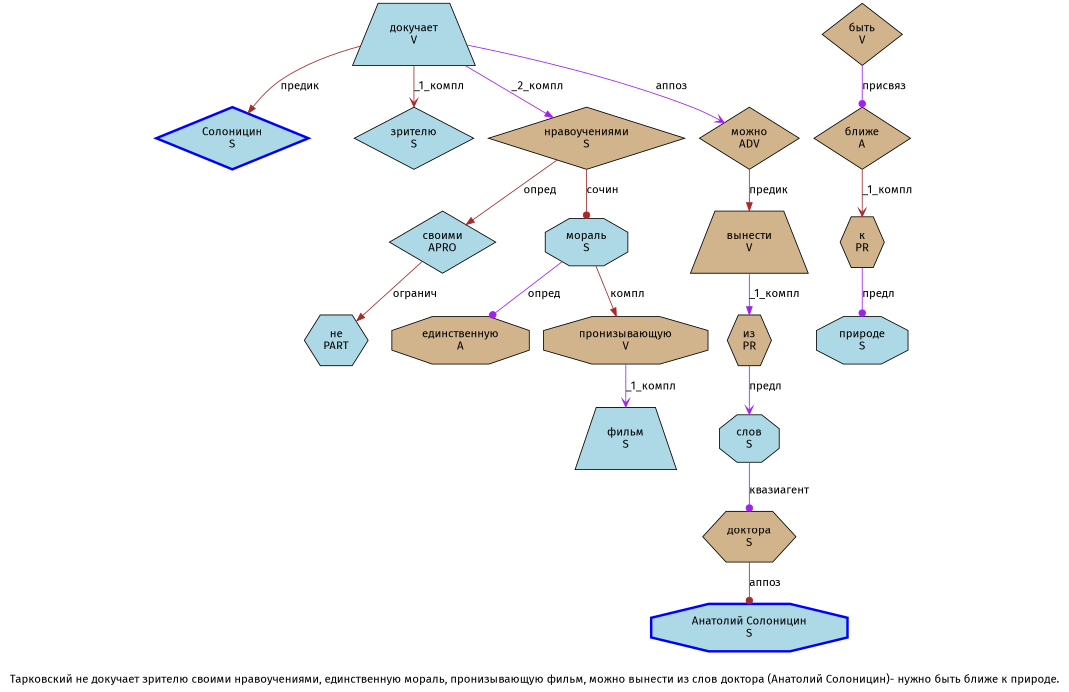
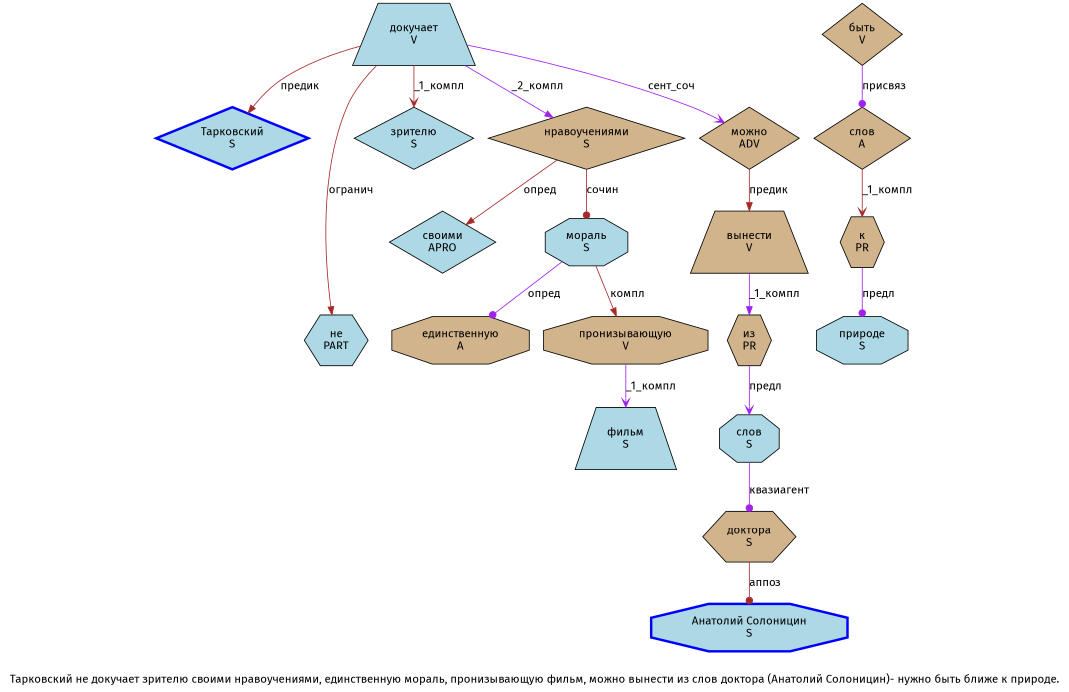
(672, 86) -> (672, 86)
(232, 138) -> (232, 138)
(862, 138) -> (862, 138)
(392, 288) -> (329, 180)
